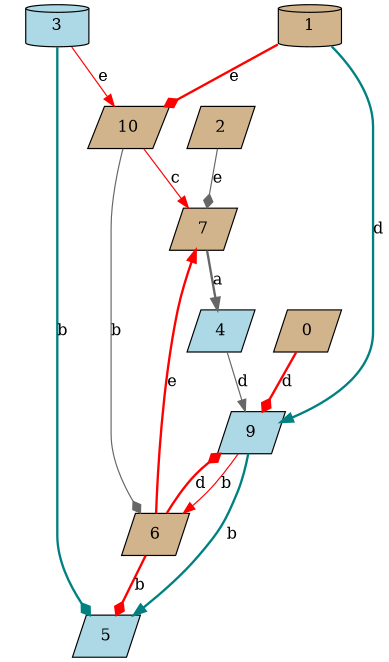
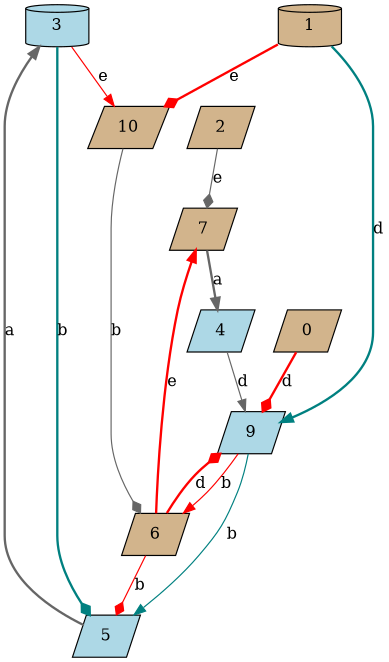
(163, 174) -> none
none -> (5, 356)
(211, 541) -> (211, 541)
(134, 579) -> (134, 579)
